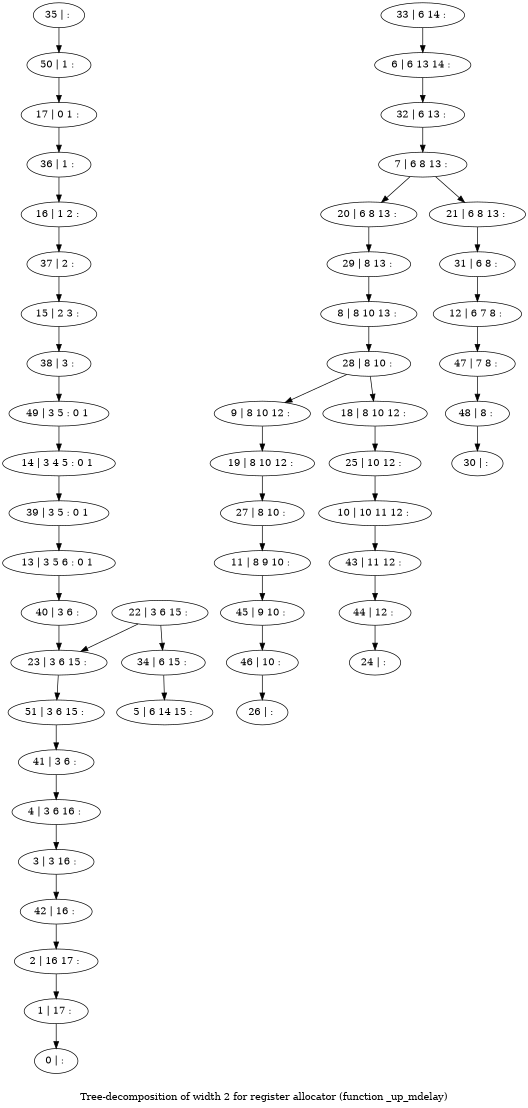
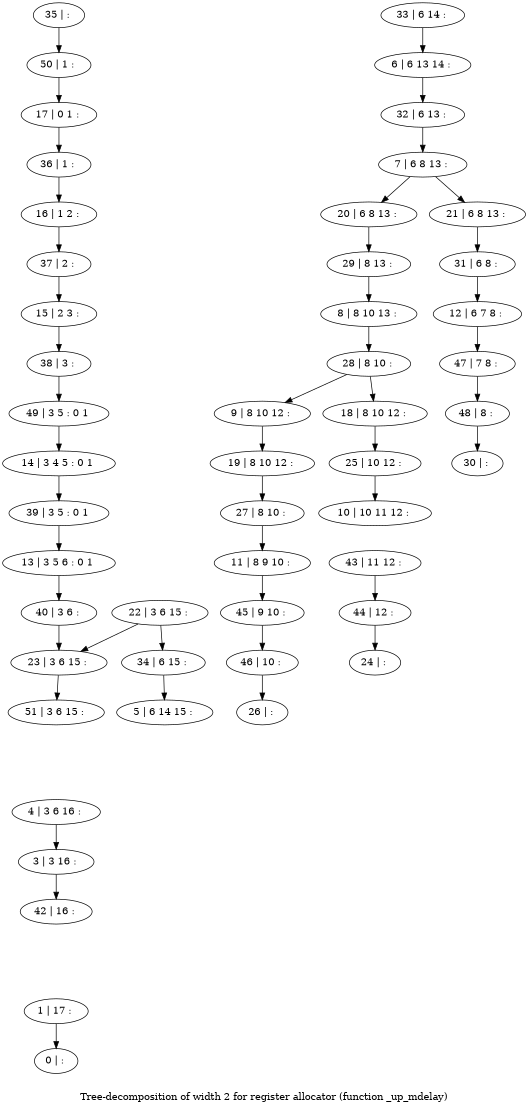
(375, 535) -> none
(56, 762) -> none
(56, 961) -> none
